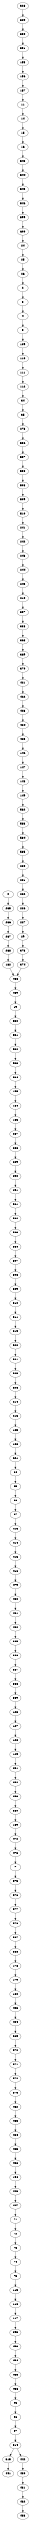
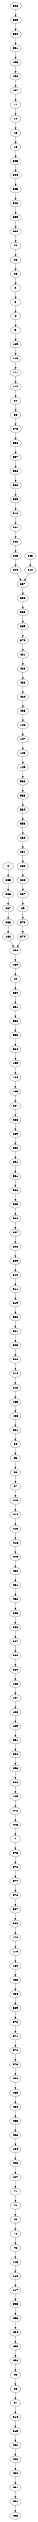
(23, 576) -> (19, 576)
(19, 2452) -> (15, 2451)
